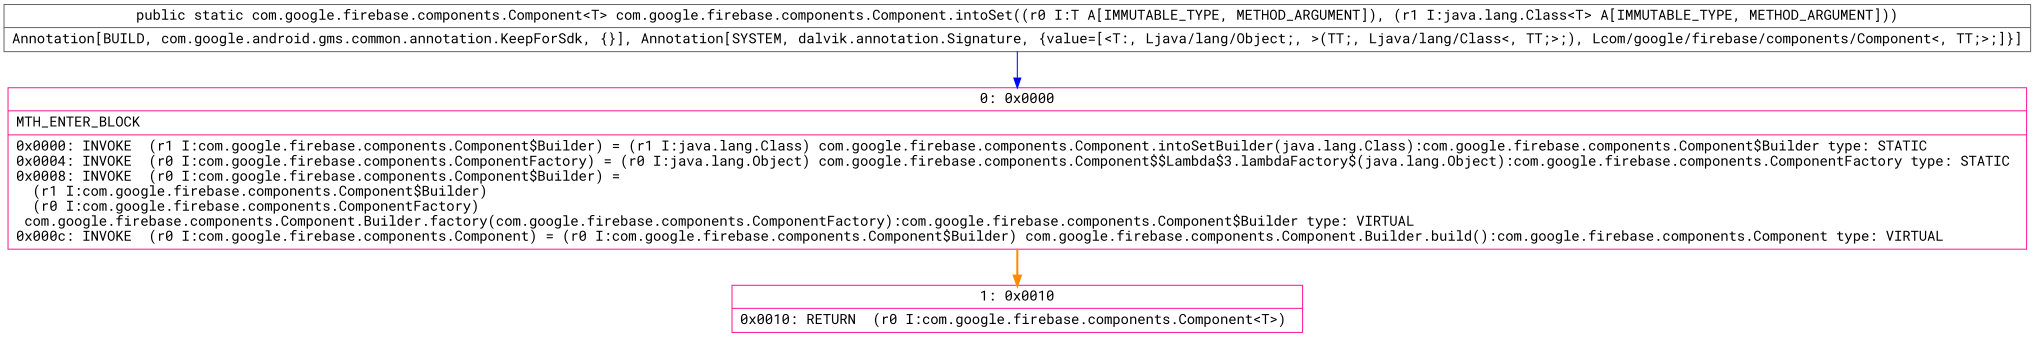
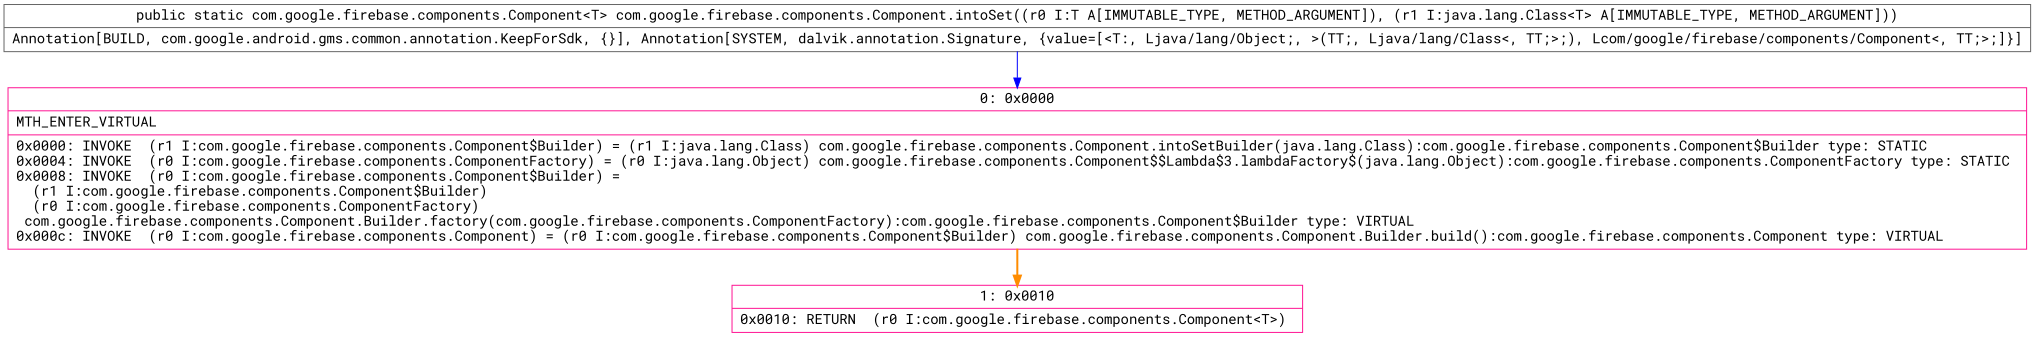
(78, 122) -> (87, 122)
